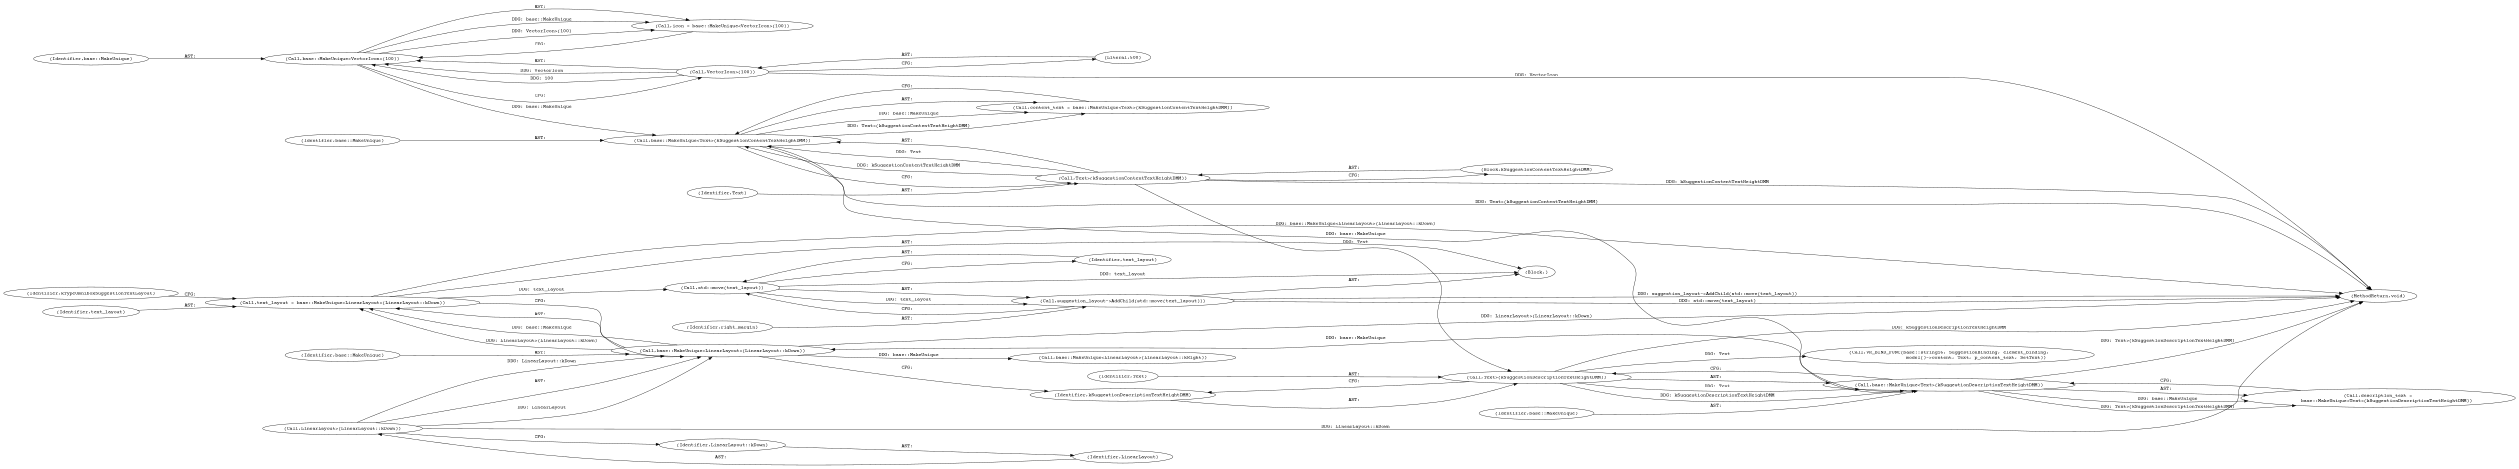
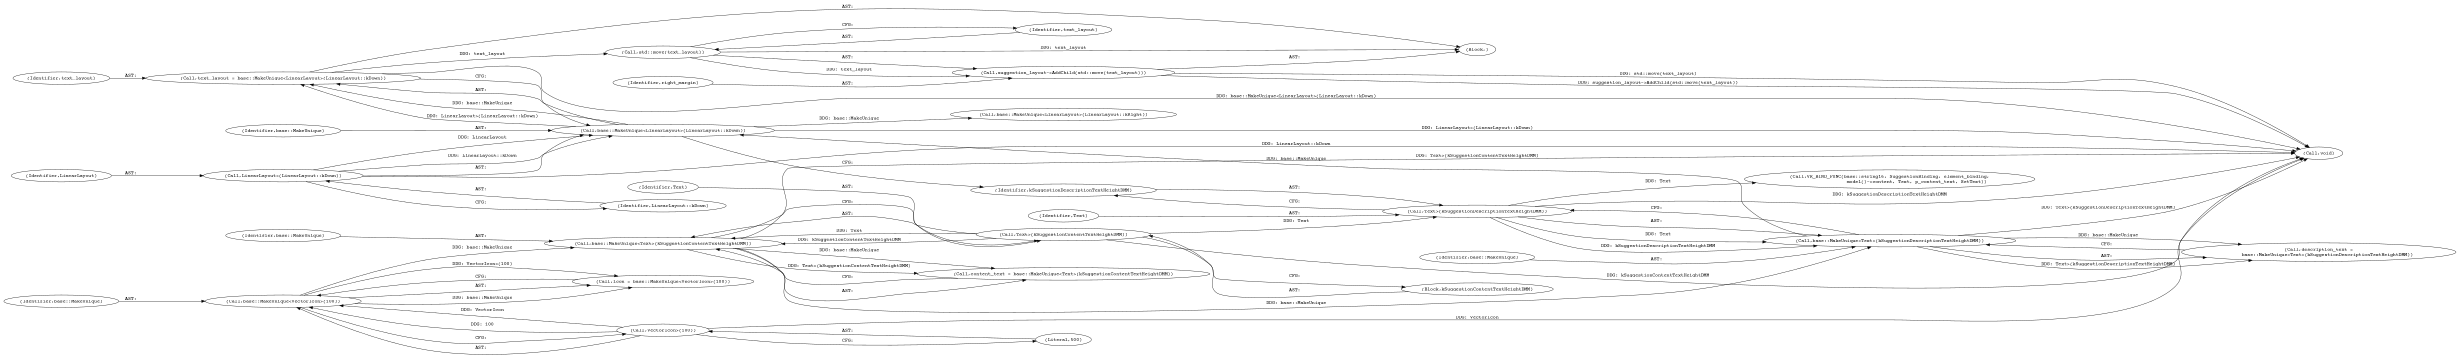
(91, 293) -> none
(2378, 296) -> (2319, 153)
(911, 314) -> none
(927, 451) -> (467, 195)
